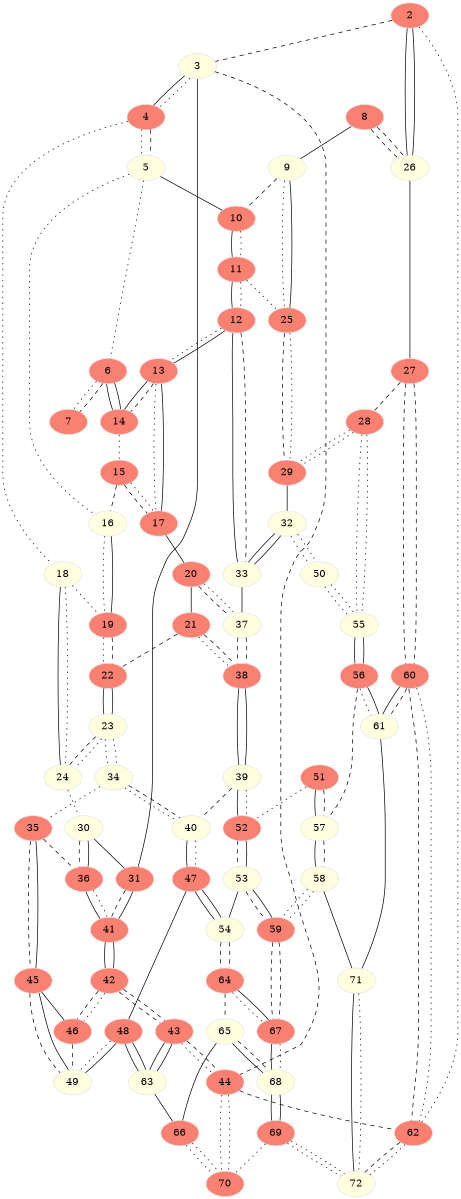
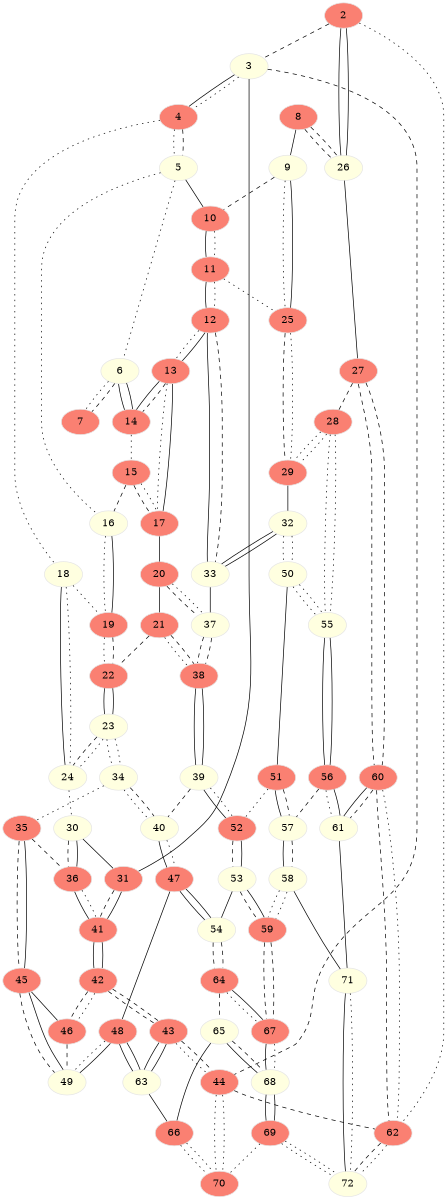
(108, 371) -> (120, 371)
none -> (282, 676)
